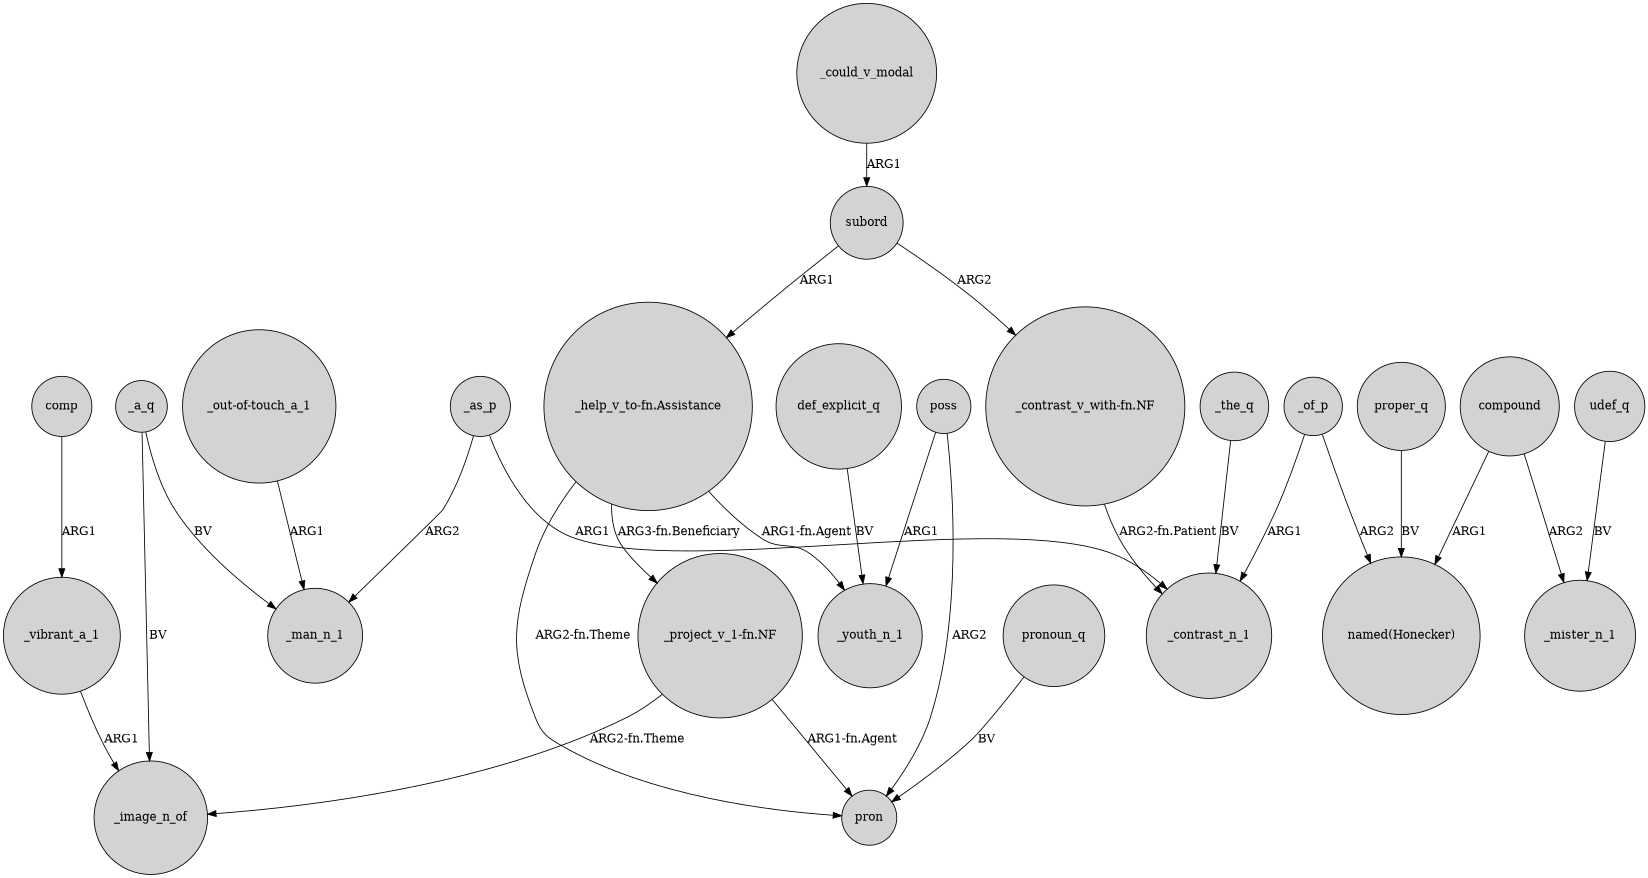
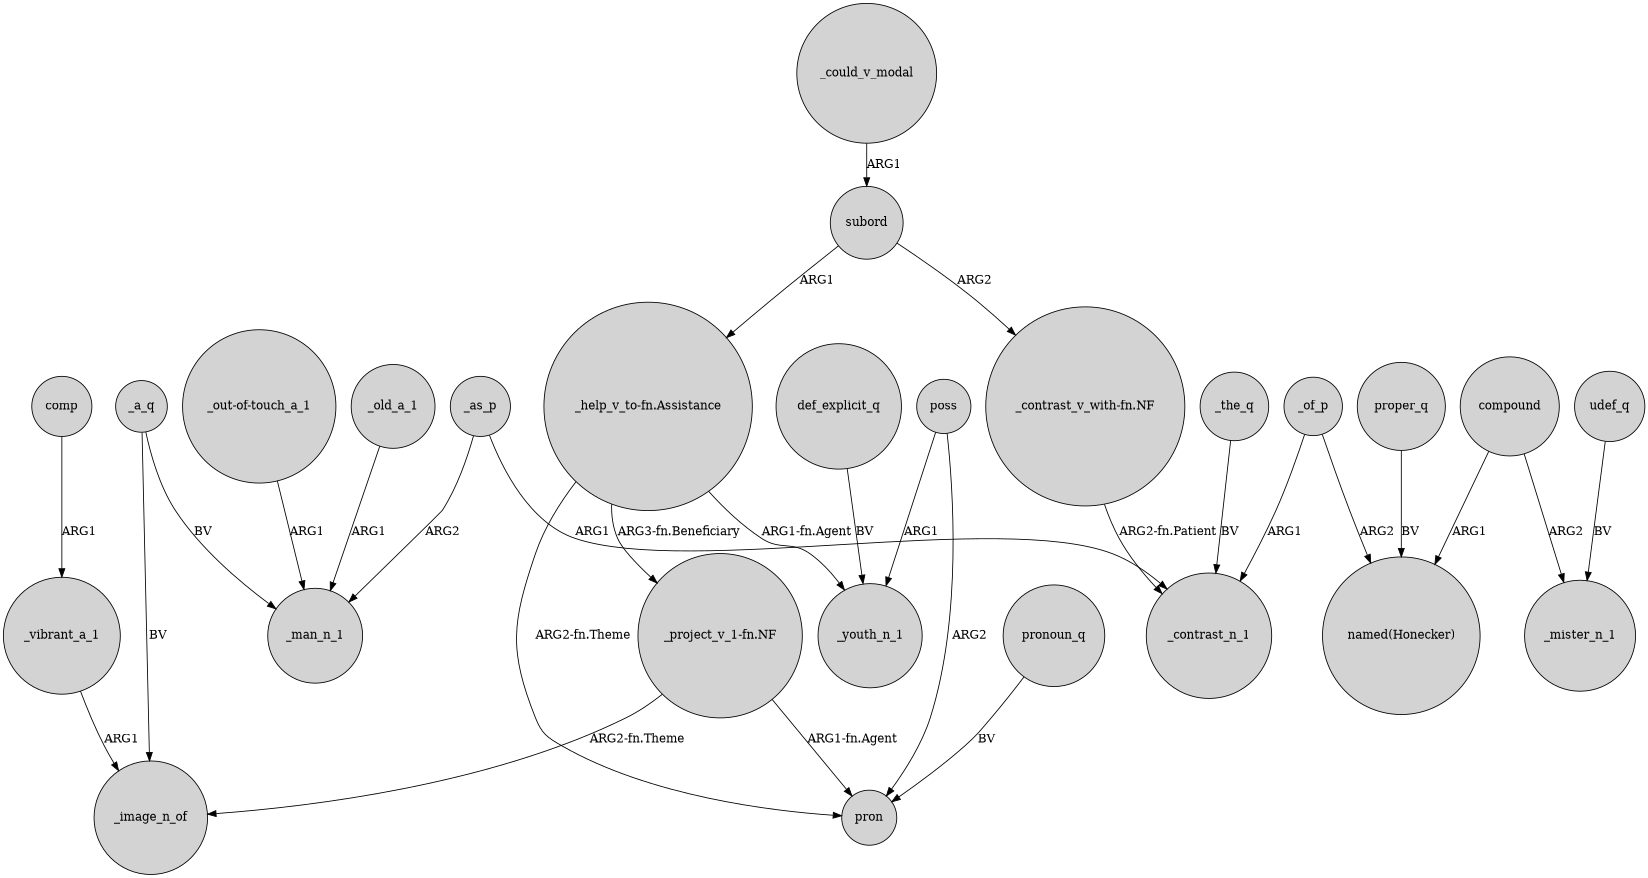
none -> (393, 406)
